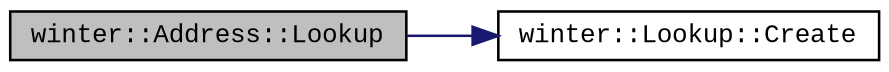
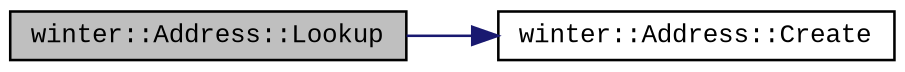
(689, 36) -> (696, 36)
